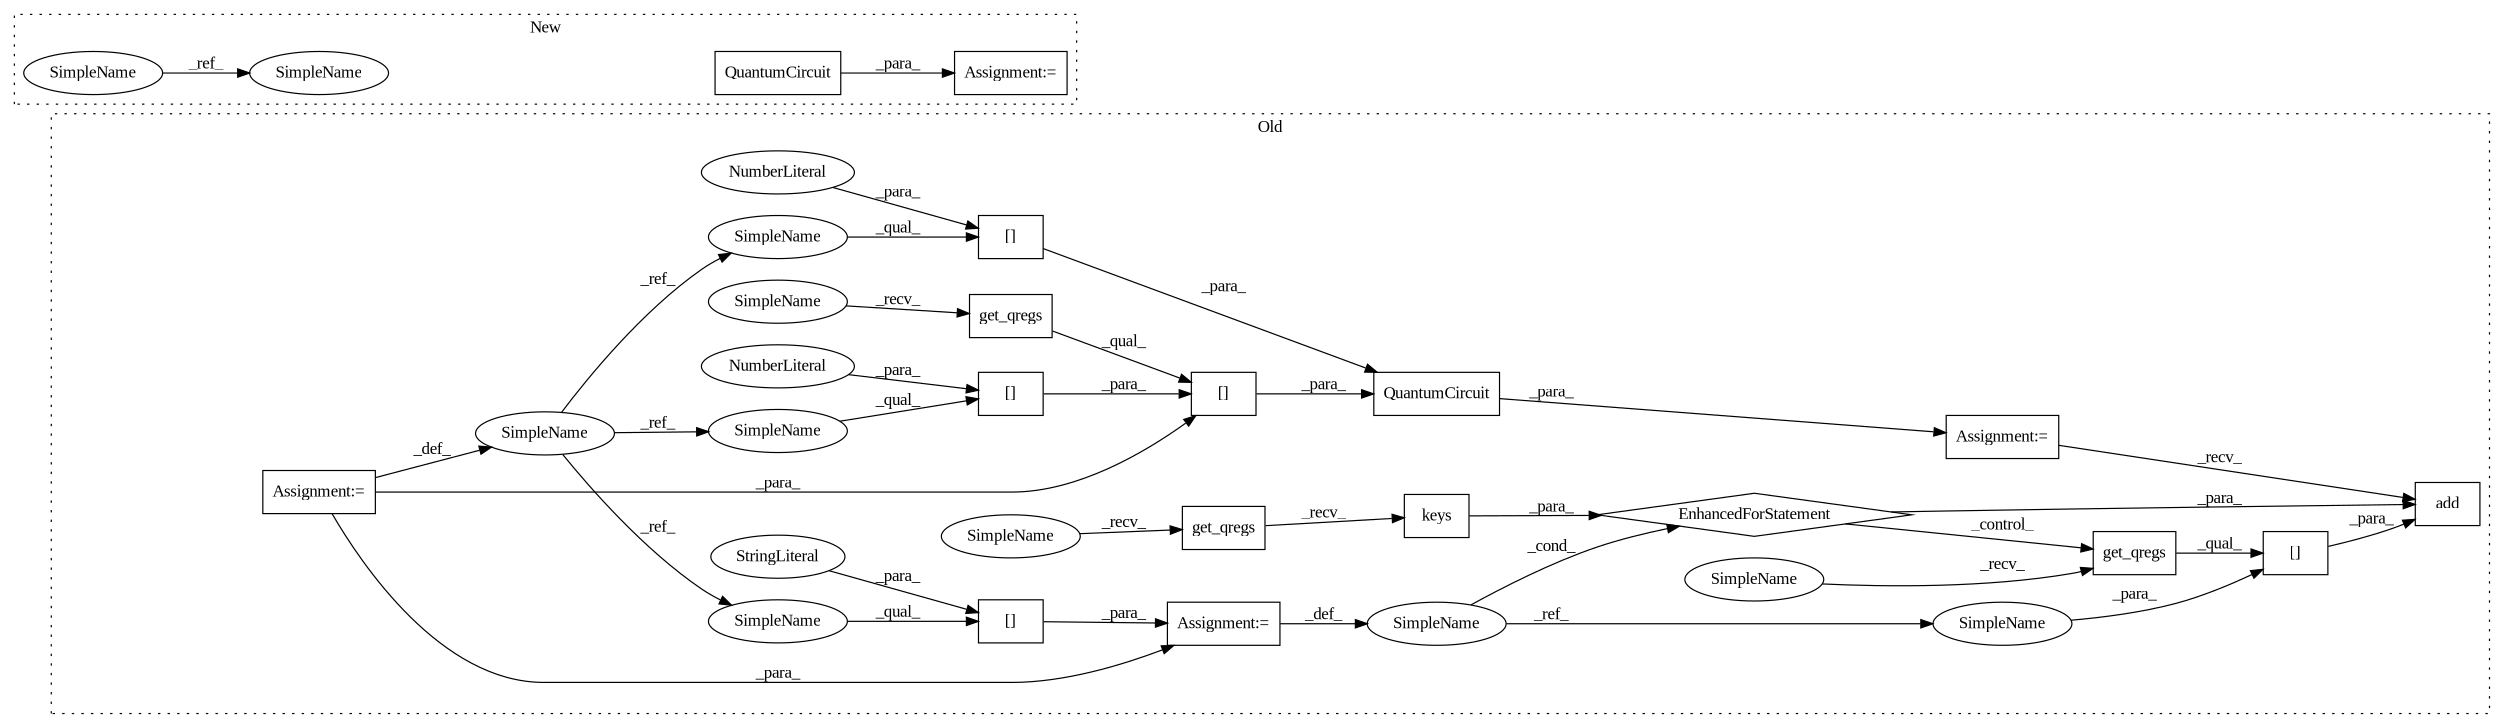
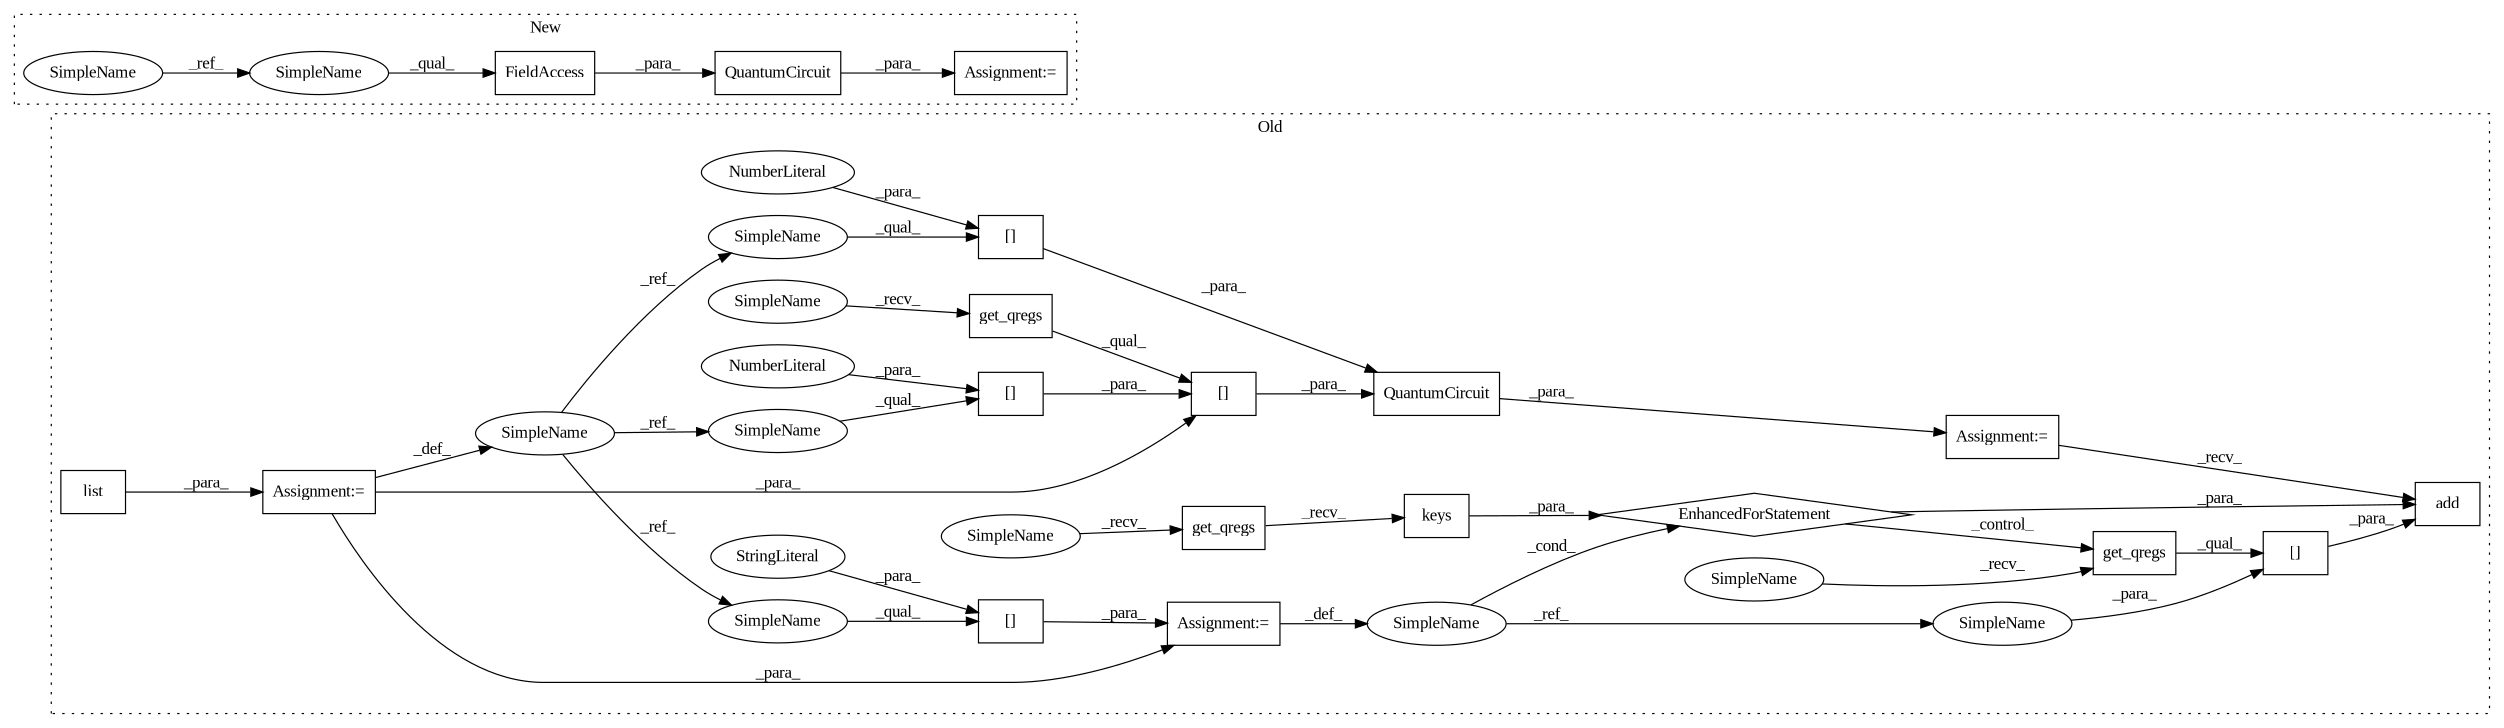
none -> (545, 73)
none -> (93, 492)
